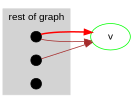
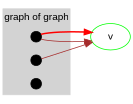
(37, 17) -> (37, 17)
